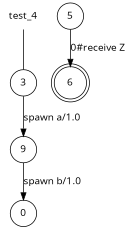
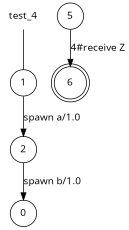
(98, 48) -> (98, 48)
(23, 83) -> (23, 83)
(23, 150) -> (23, 150)
